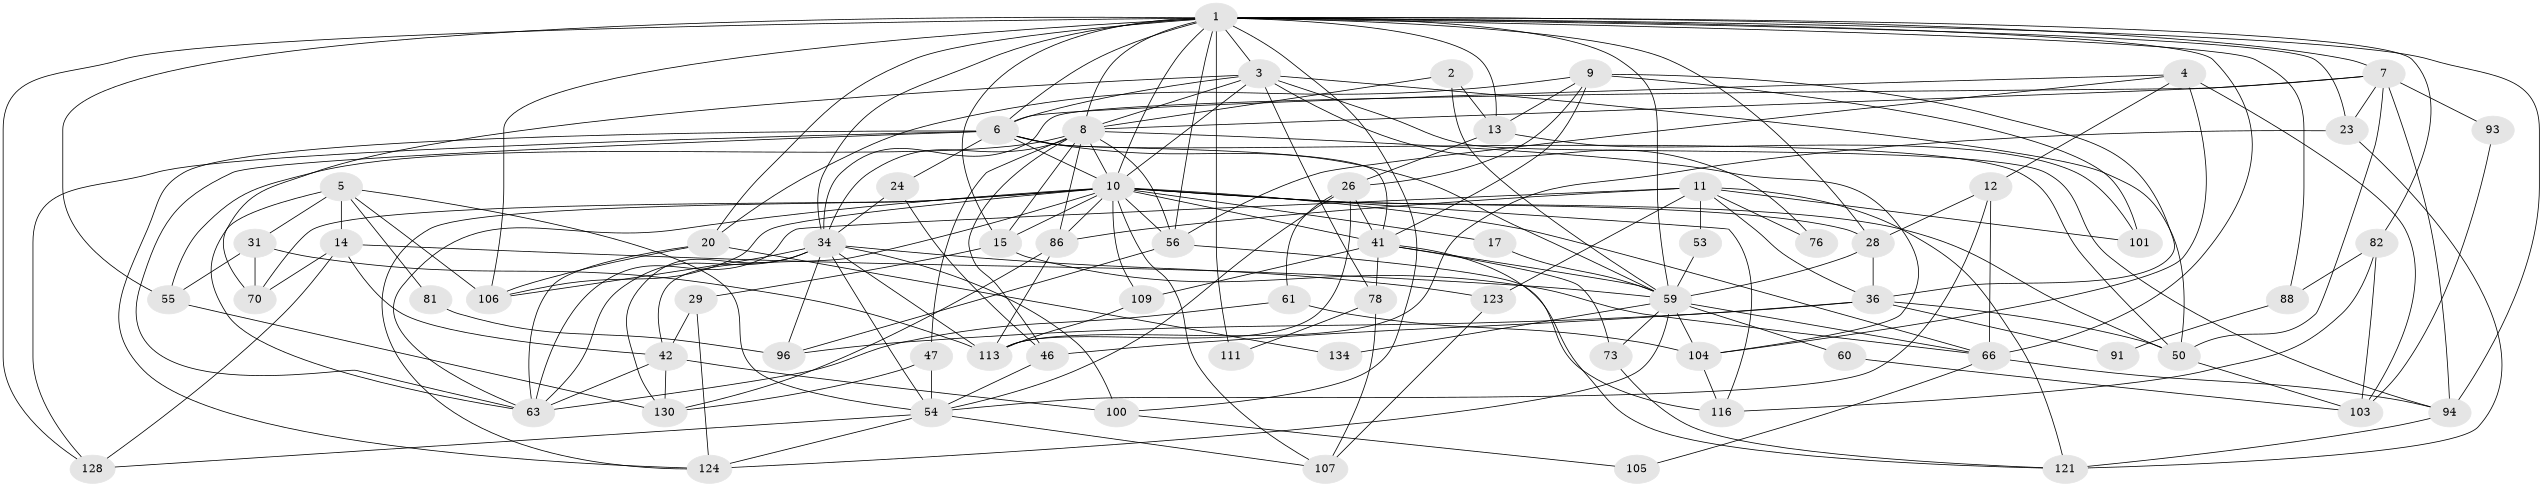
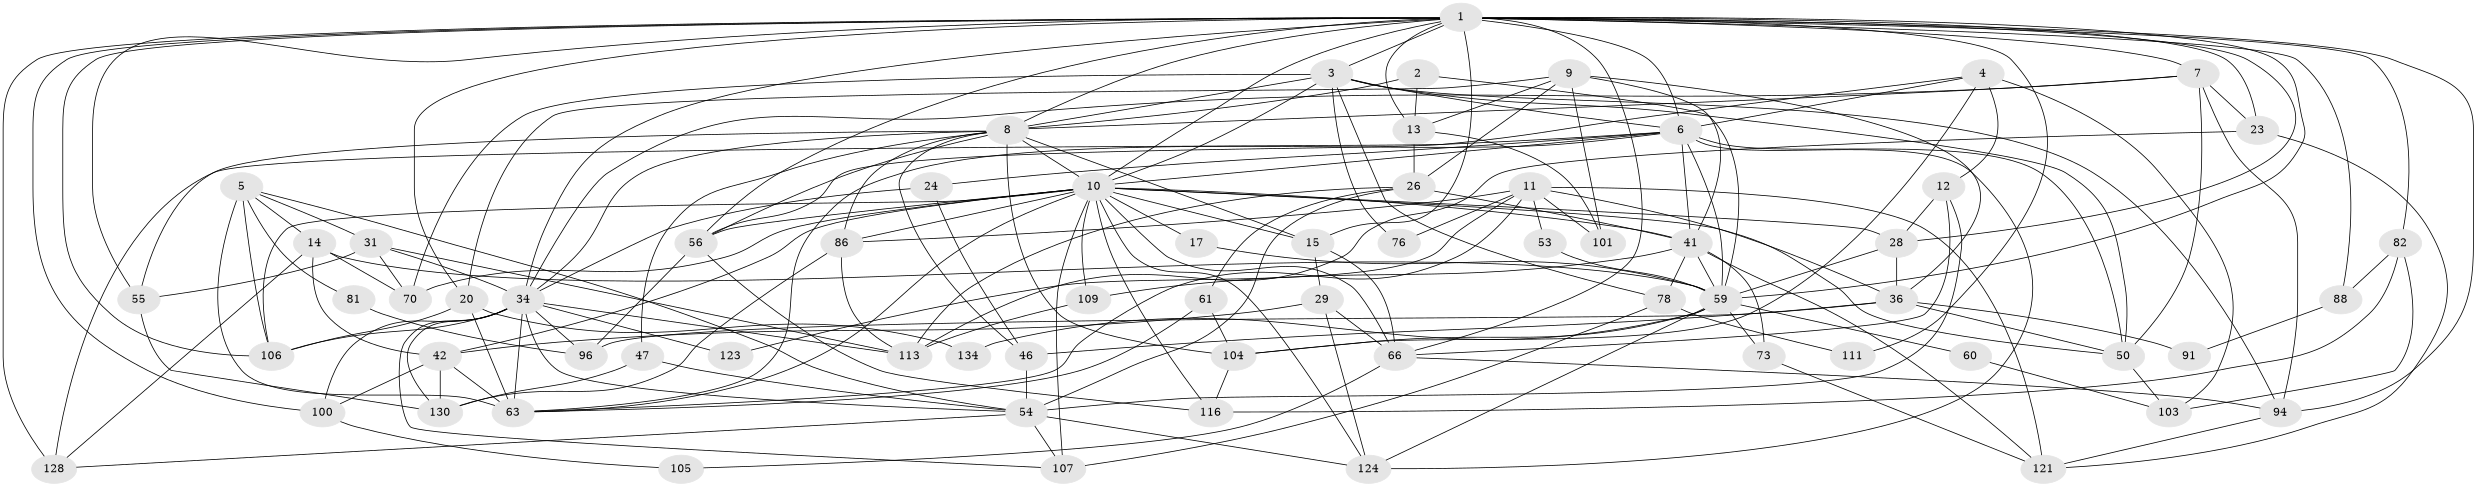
(2493, 130) -> none
none -> (434, 264)
(1830, 328) -> (1354, 325)
(1409, 385) -> (626, 446)
